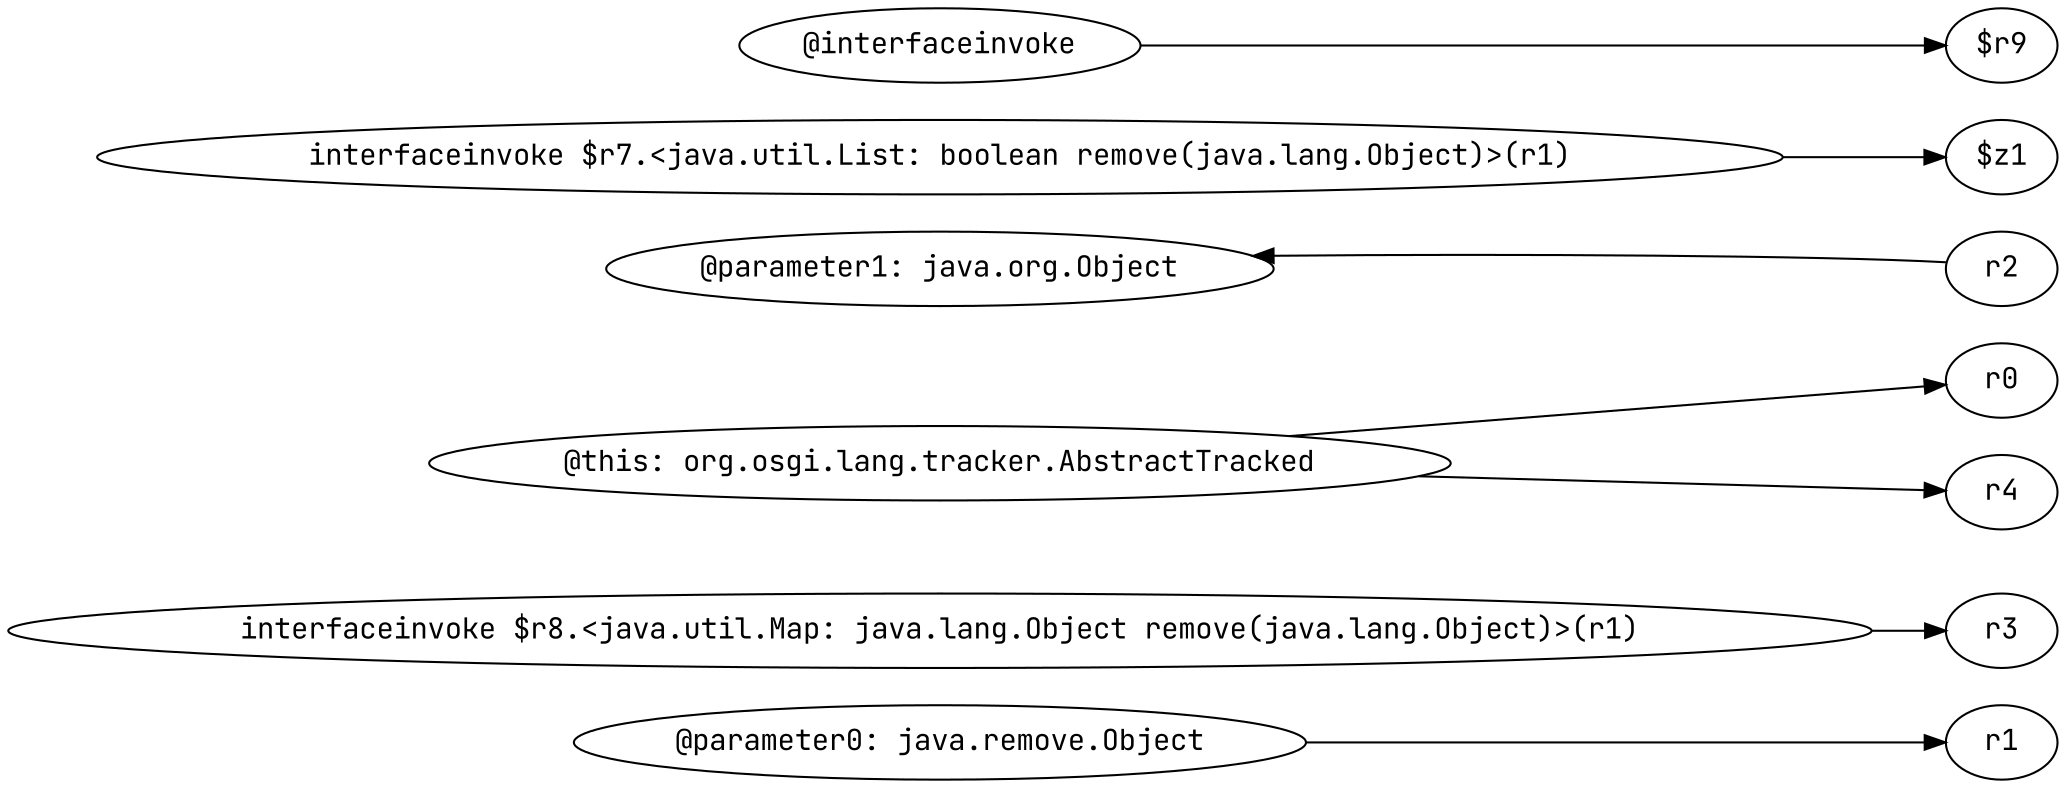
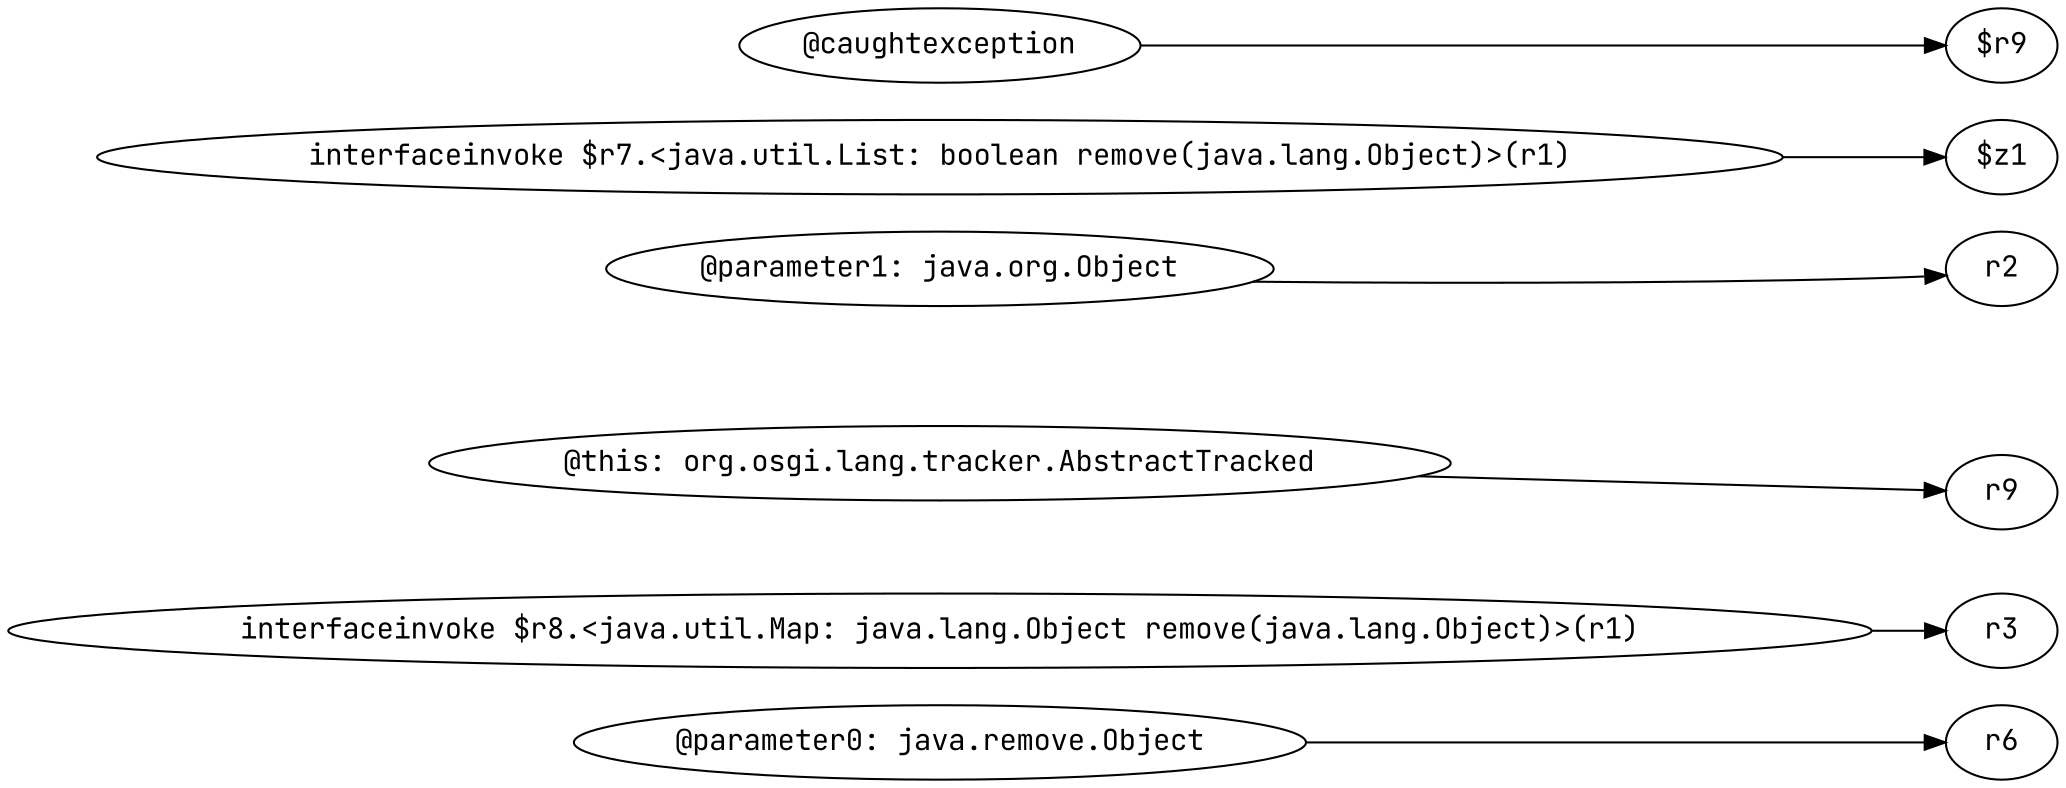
(940, 45) -> (940, 45)
(1610, 255) -> (1589, 282)
(2002, 381) -> none
(2002, 492) -> (2002, 492)
(2002, 742) -> (2002, 742)
